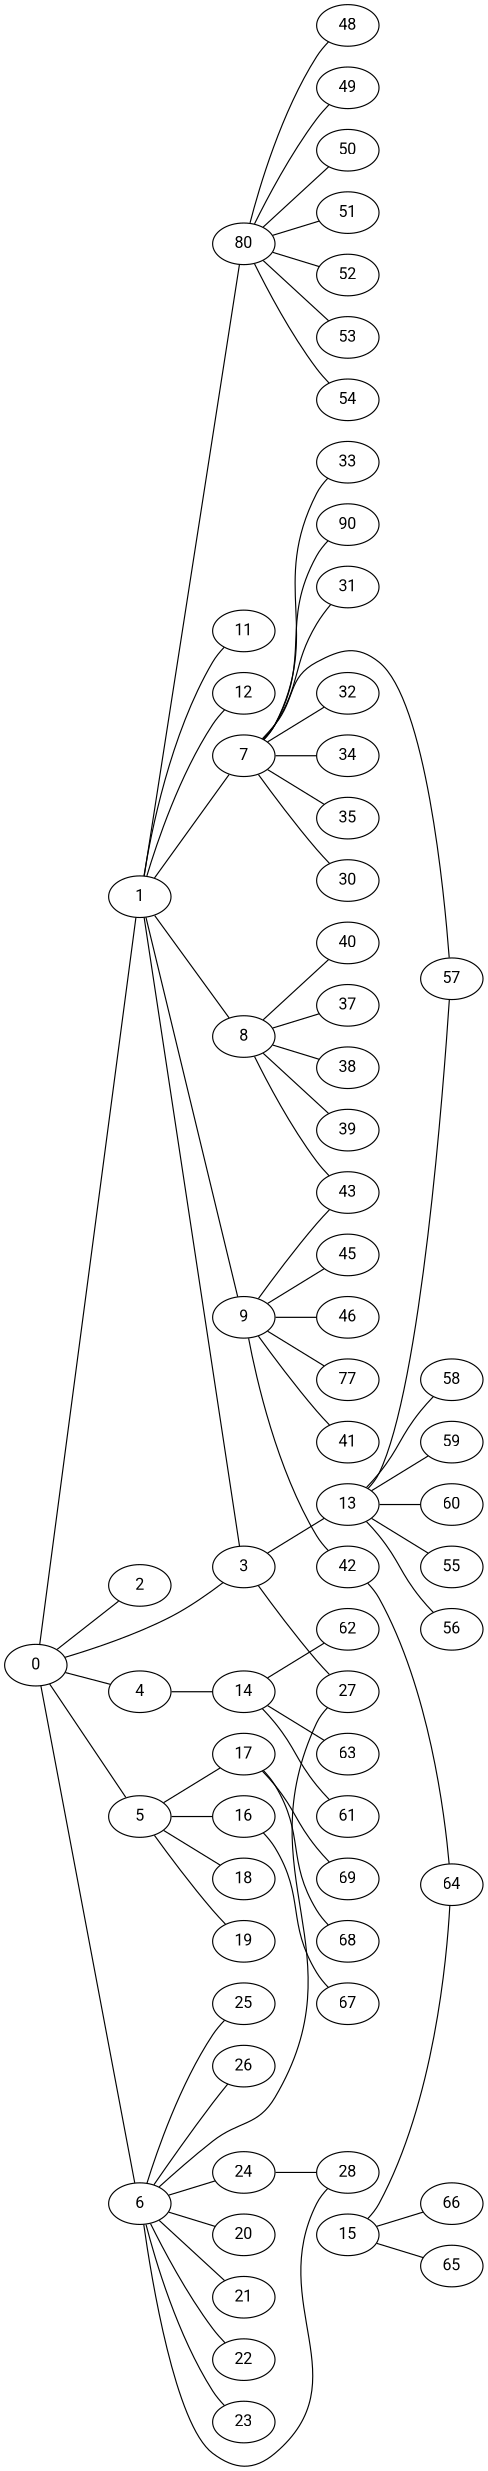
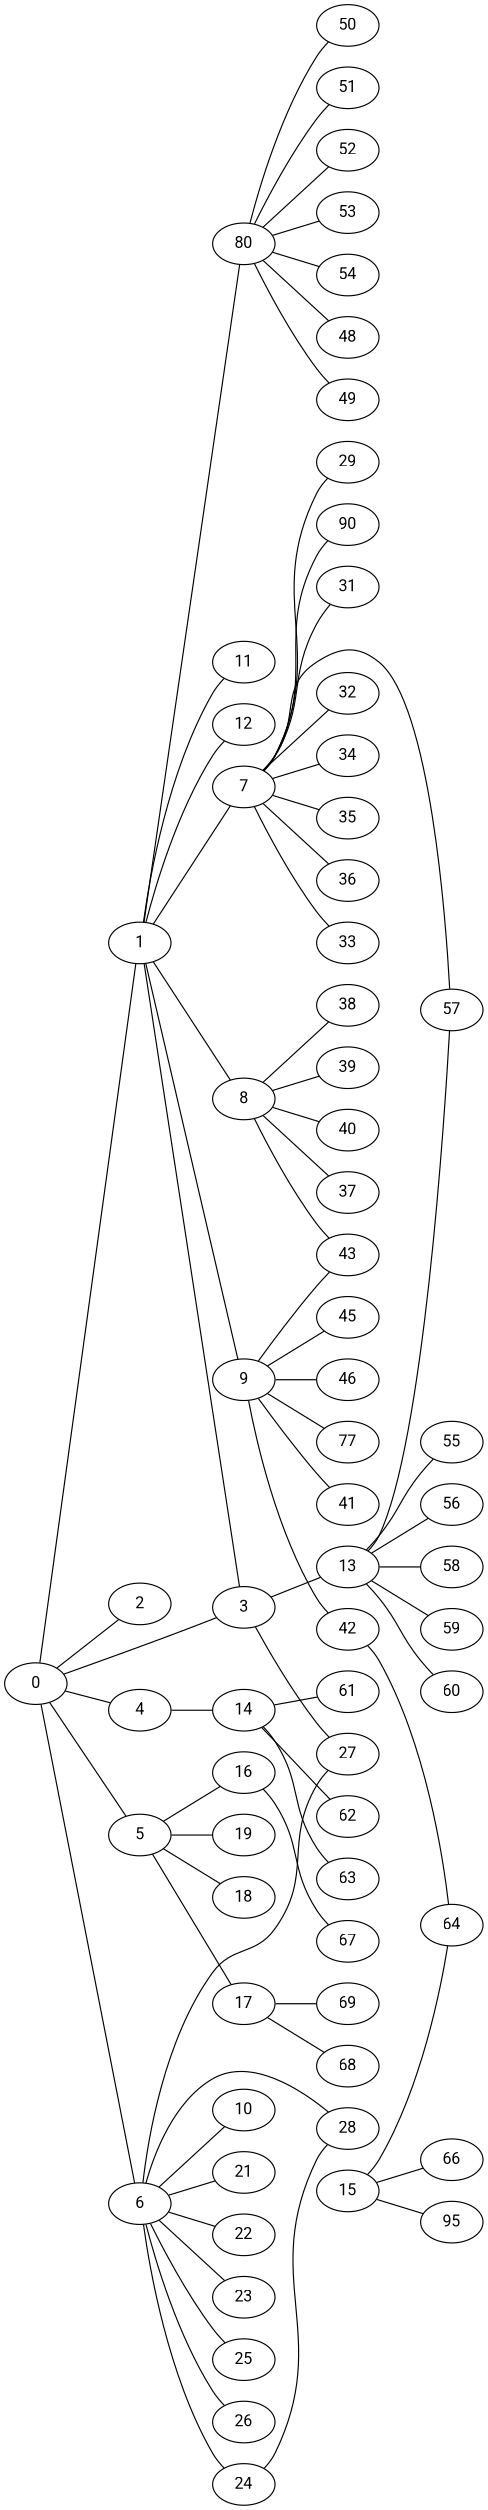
none -> (348, 462)
(348, 881) -> (348, 881)
(244, 2235) -> (244, 2110)
(452, 2266) -> (452, 2222)
